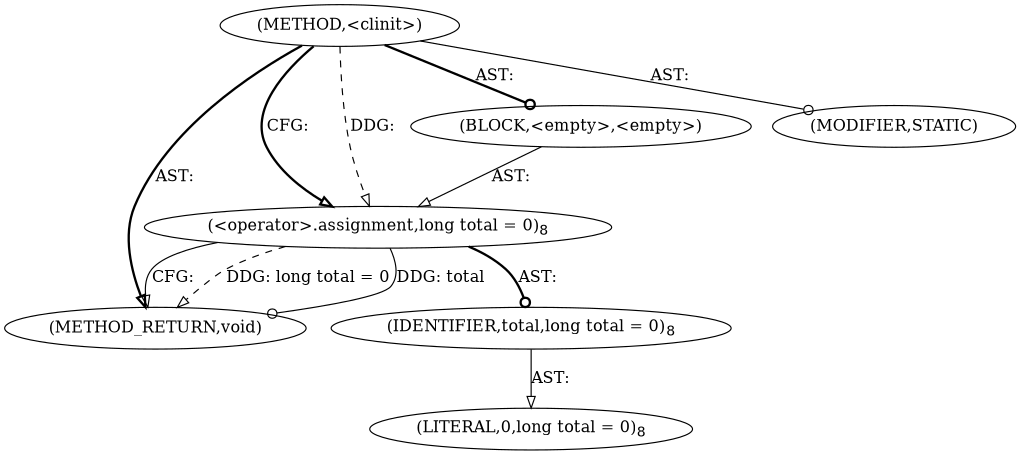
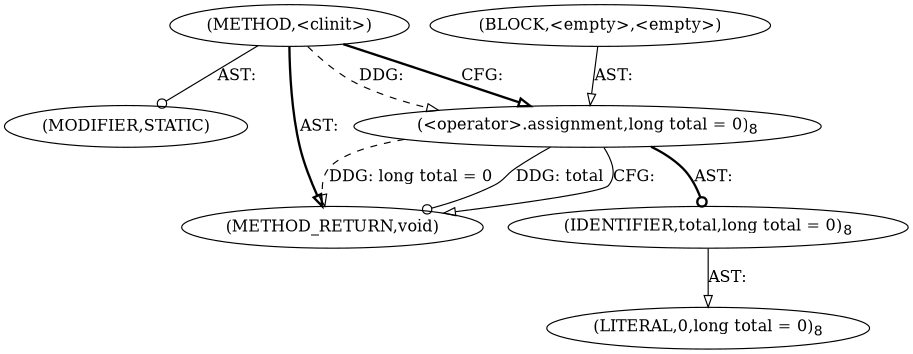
(455, 74) -> none
